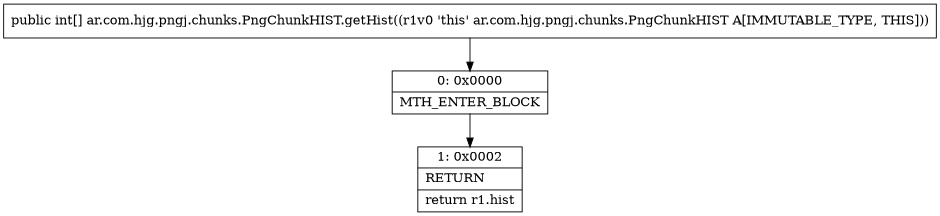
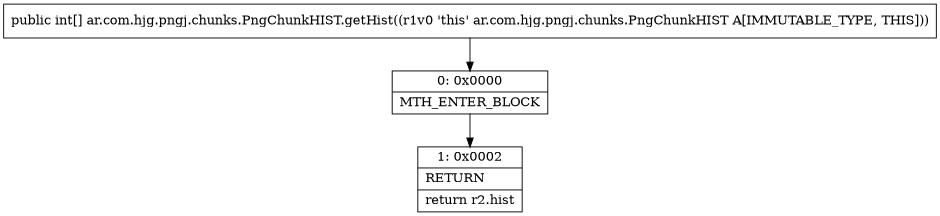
(470, 200) -> (470, 200)
